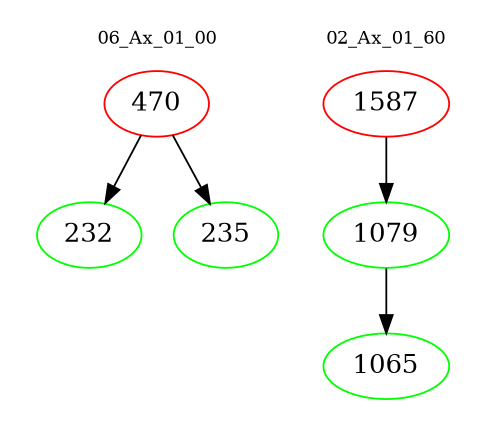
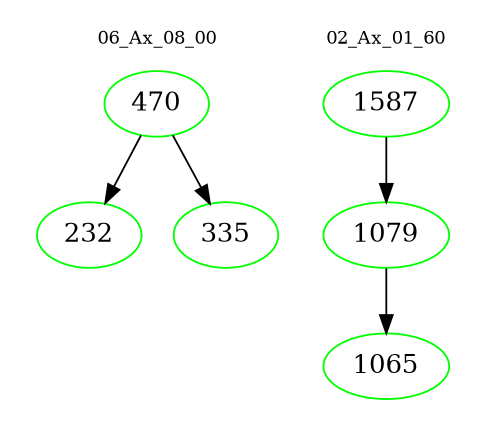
(158, 39) -> (158, 39)
(157, 104) -> (157, 104)
(386, 104) -> (386, 104)
(226, 235) -> (226, 235)
